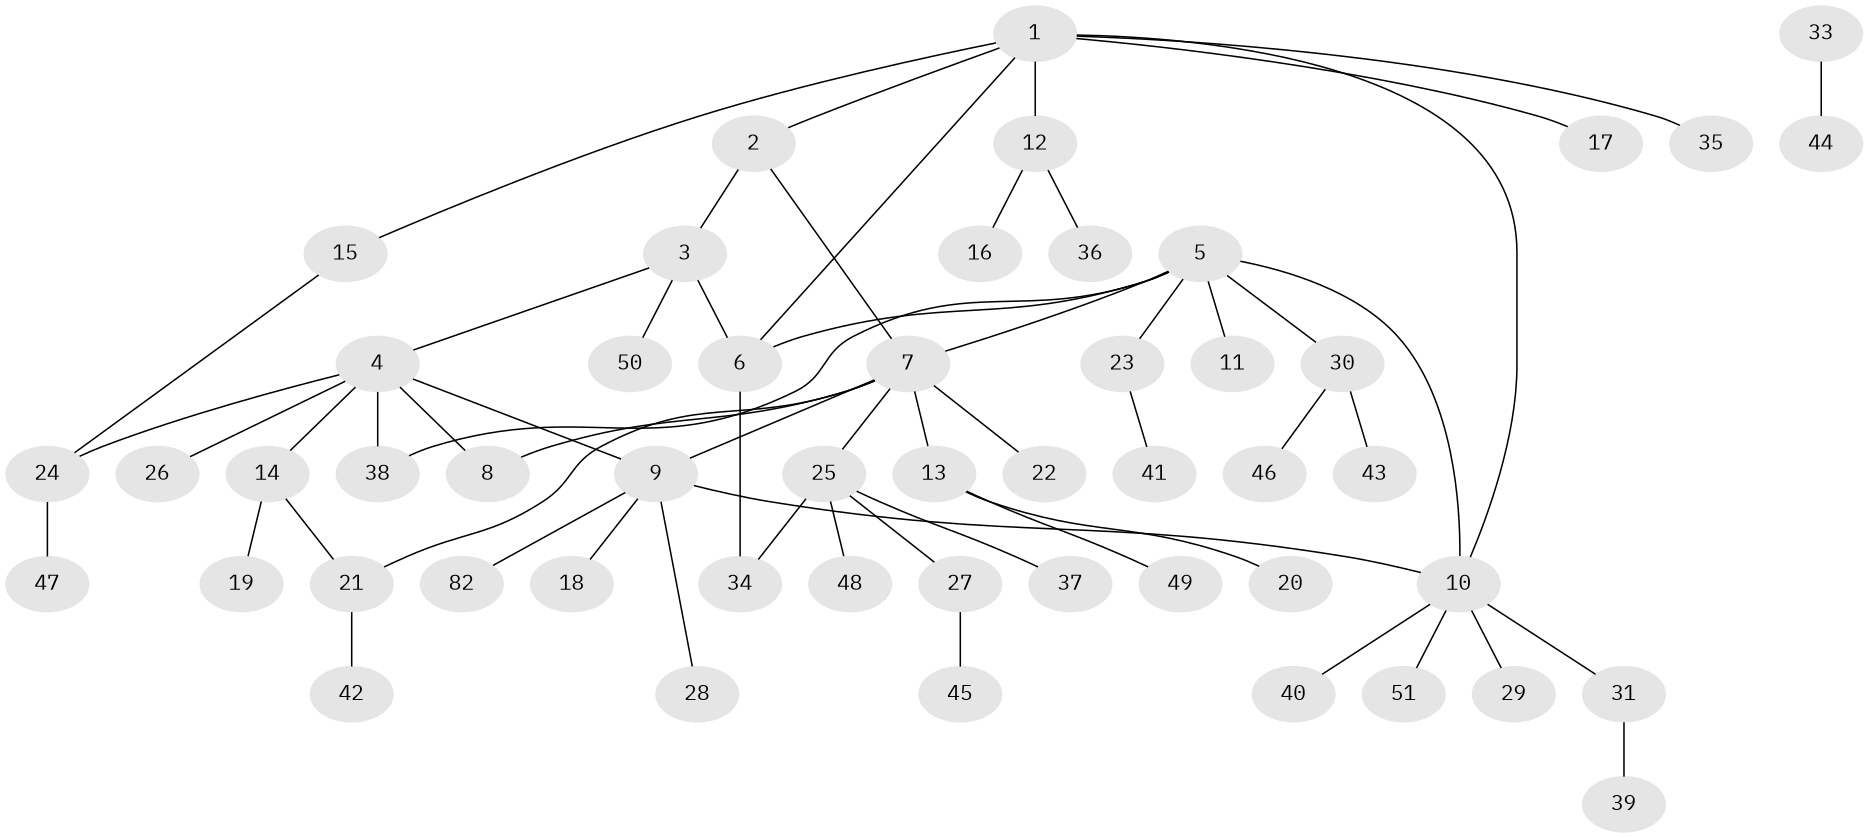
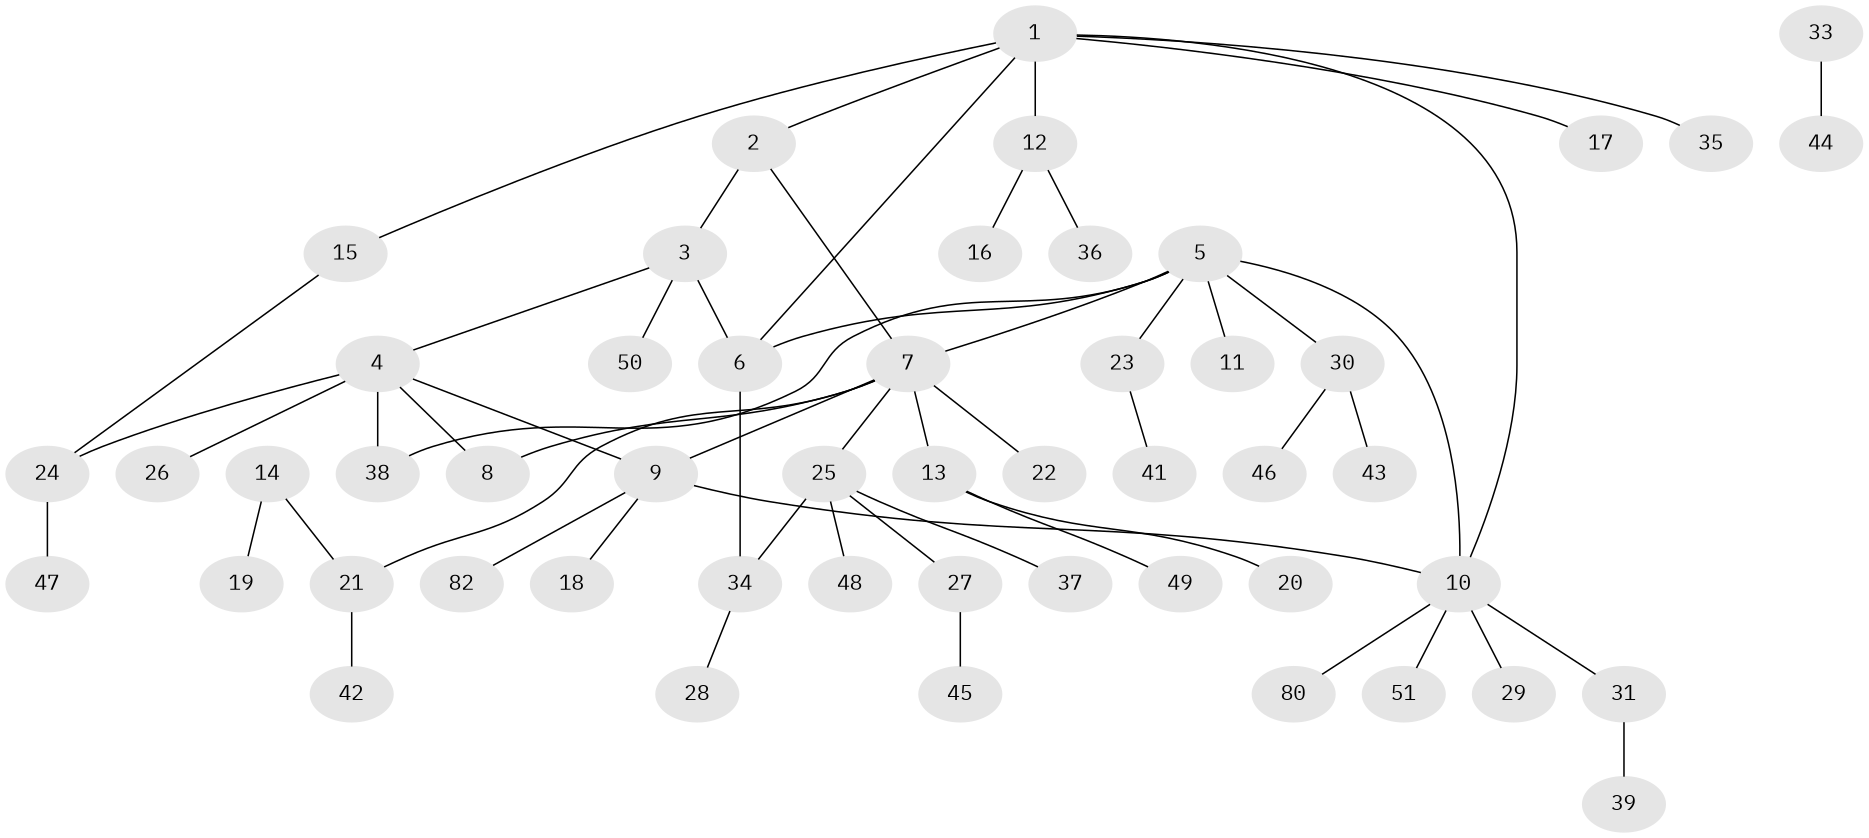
(323, 419) -> none
(677, 584) -> (719, 639)
(1294, 694) -> (1294, 694)
